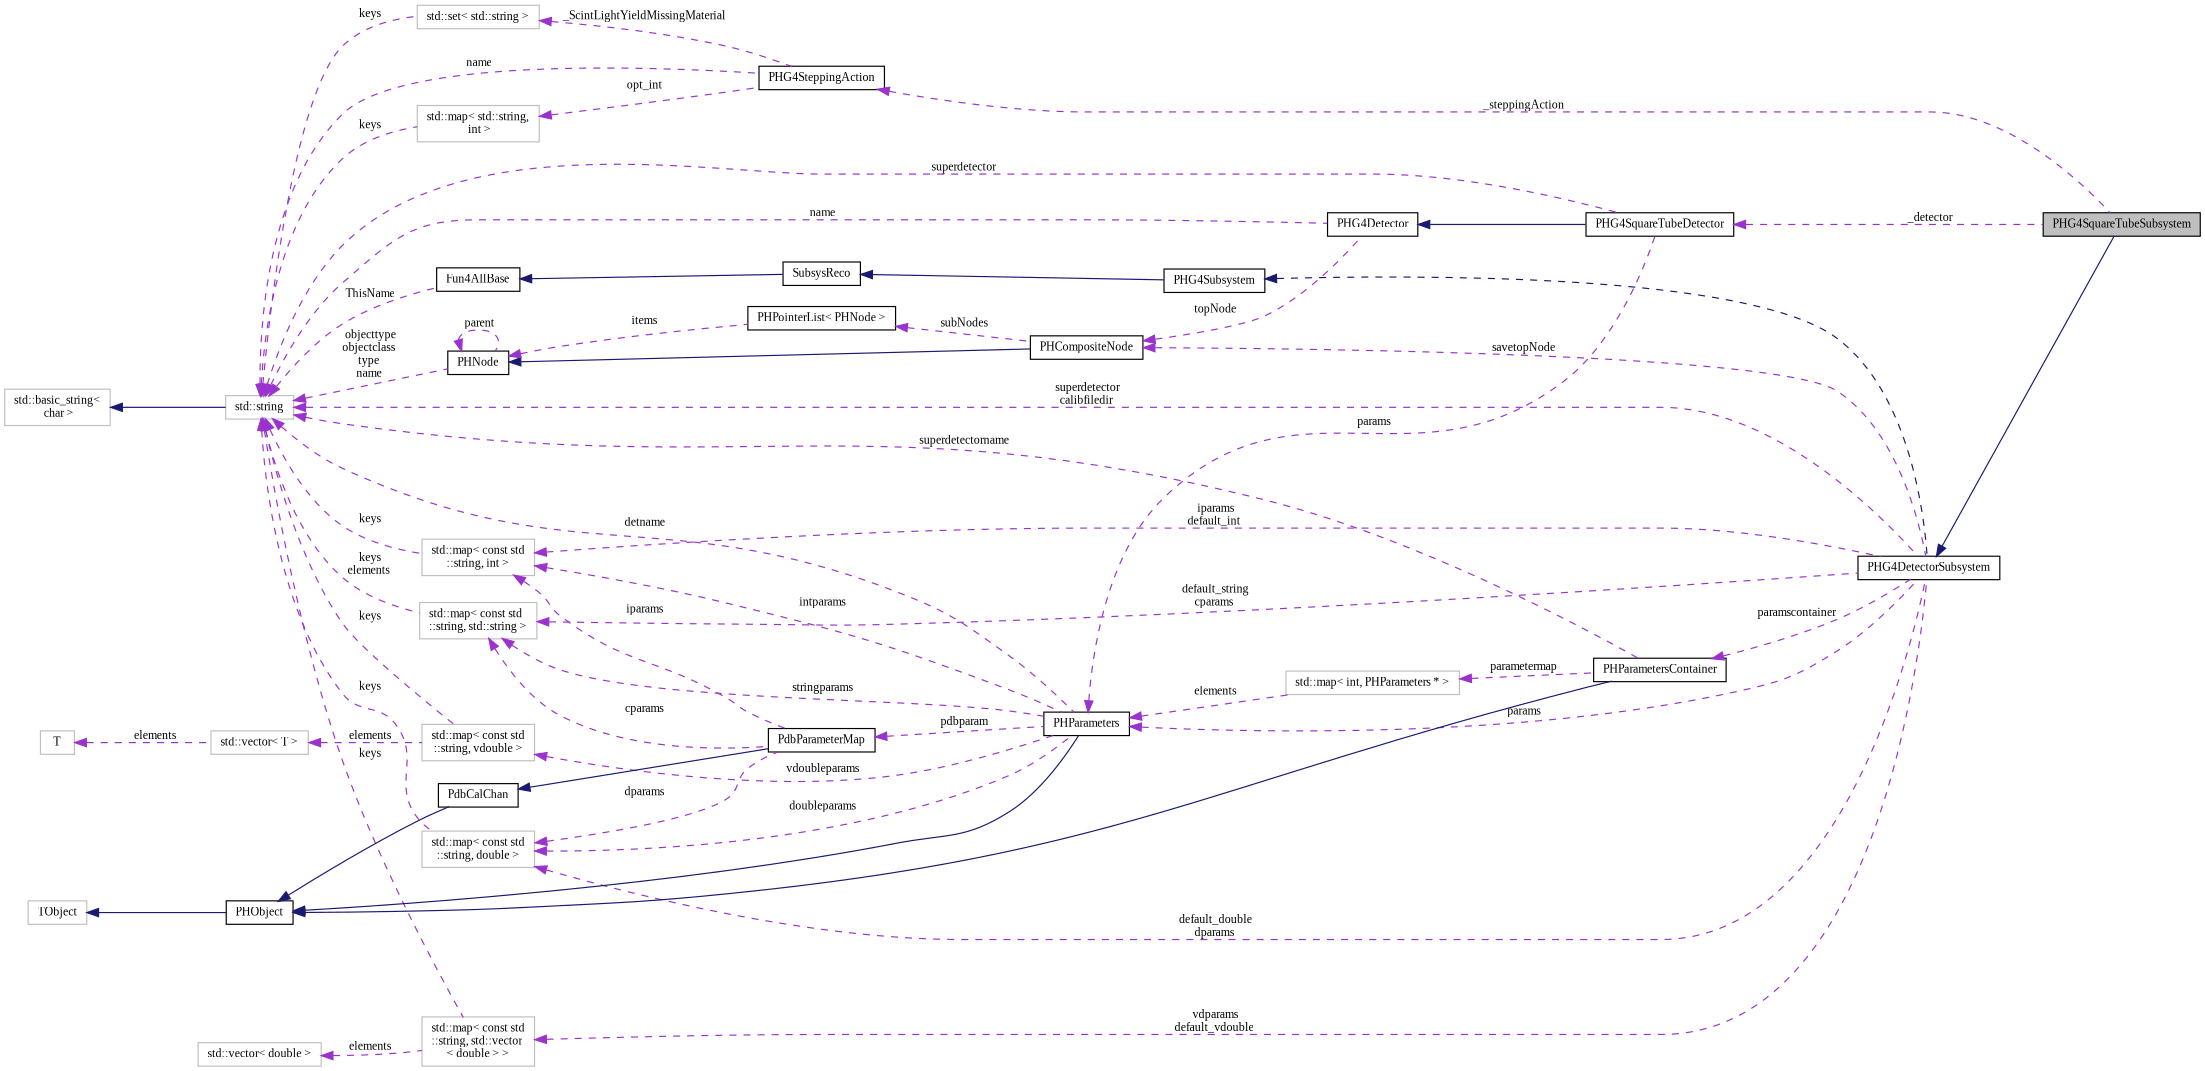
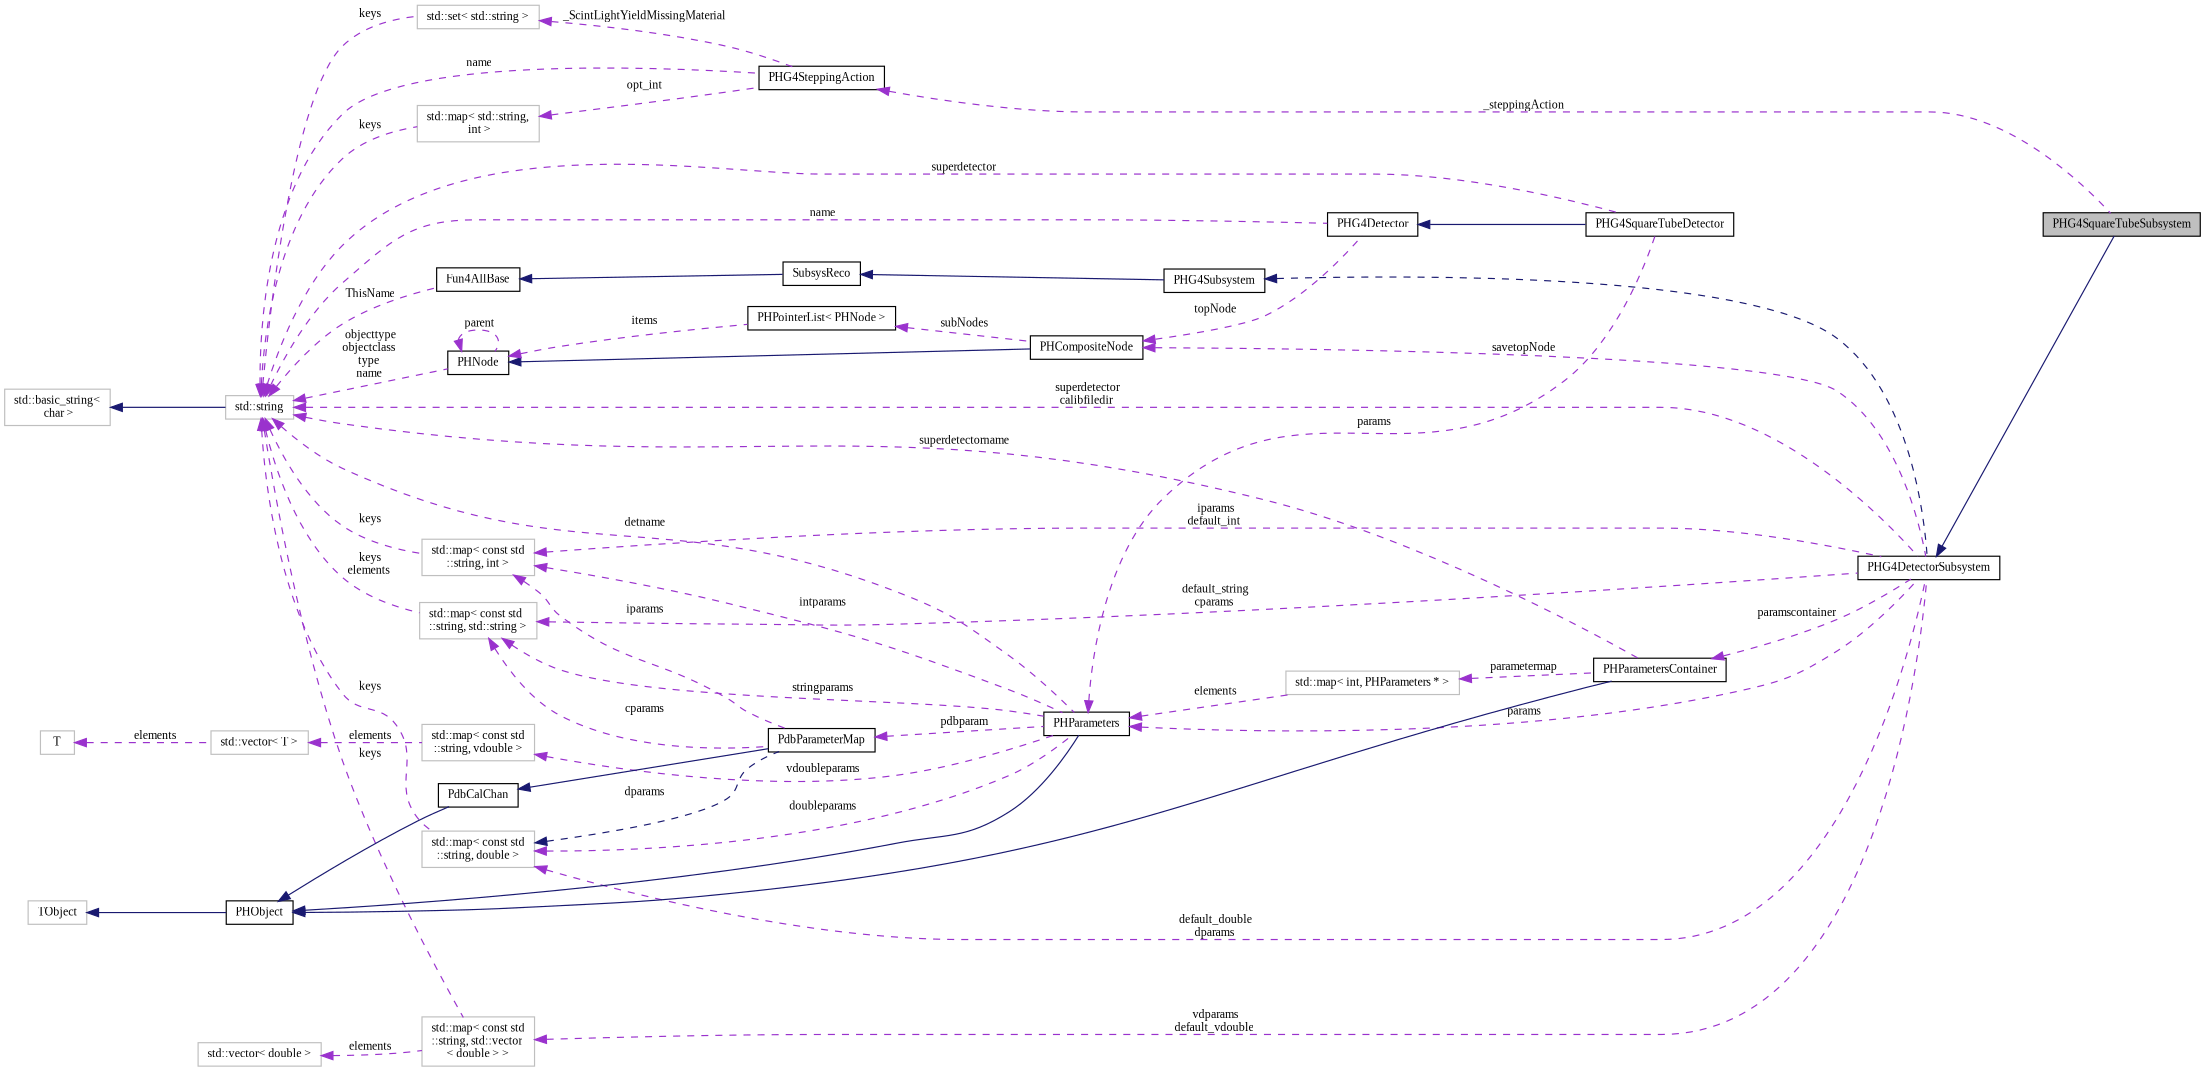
(1895, 224) -> none
(327, 599) -> none
(674, 818) -> (674, 818)
